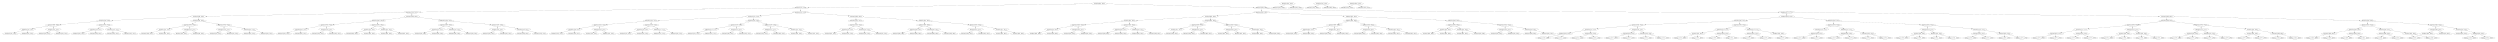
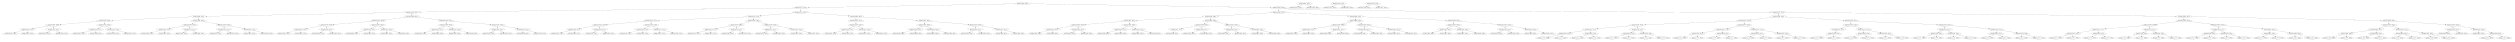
none -> (1783, 38)
